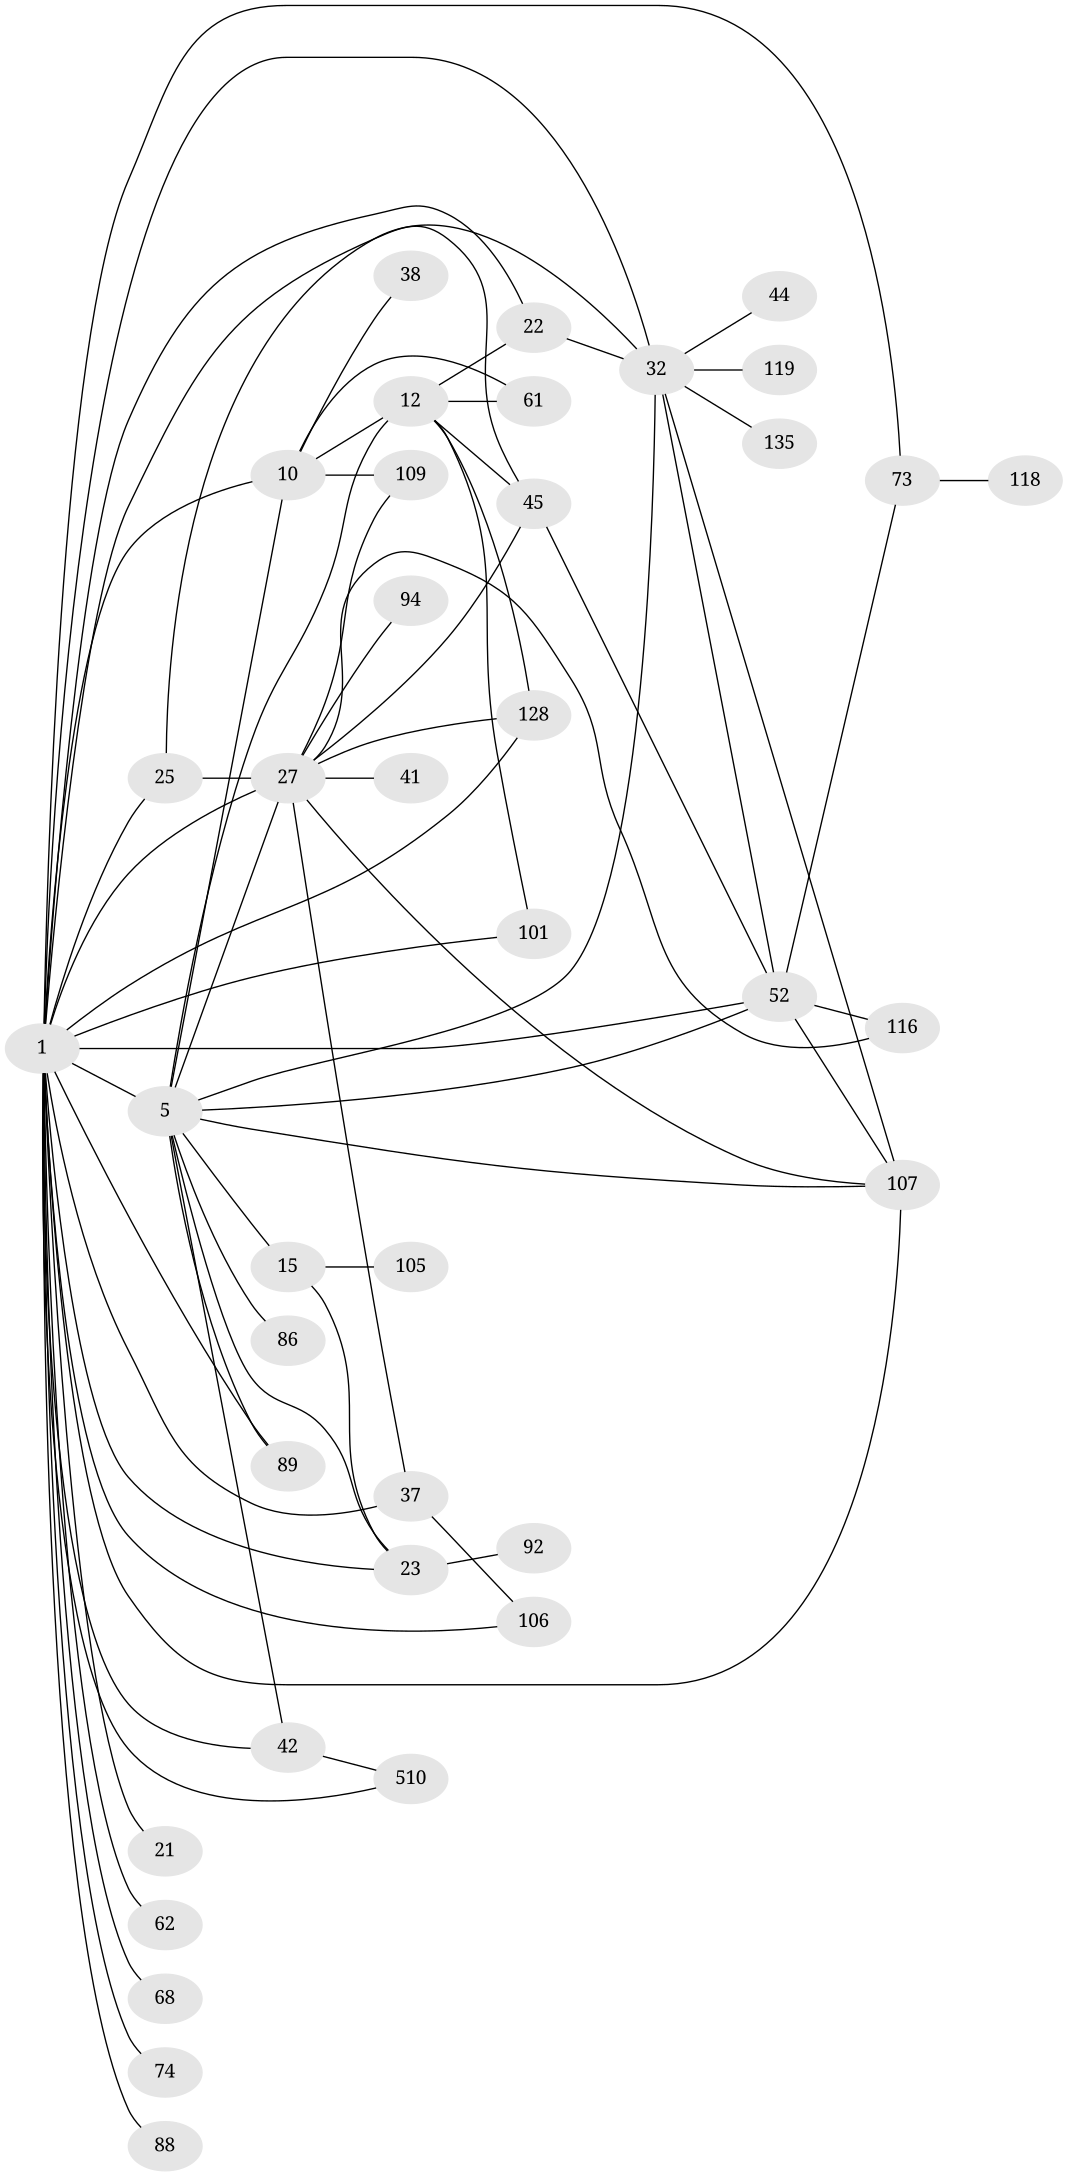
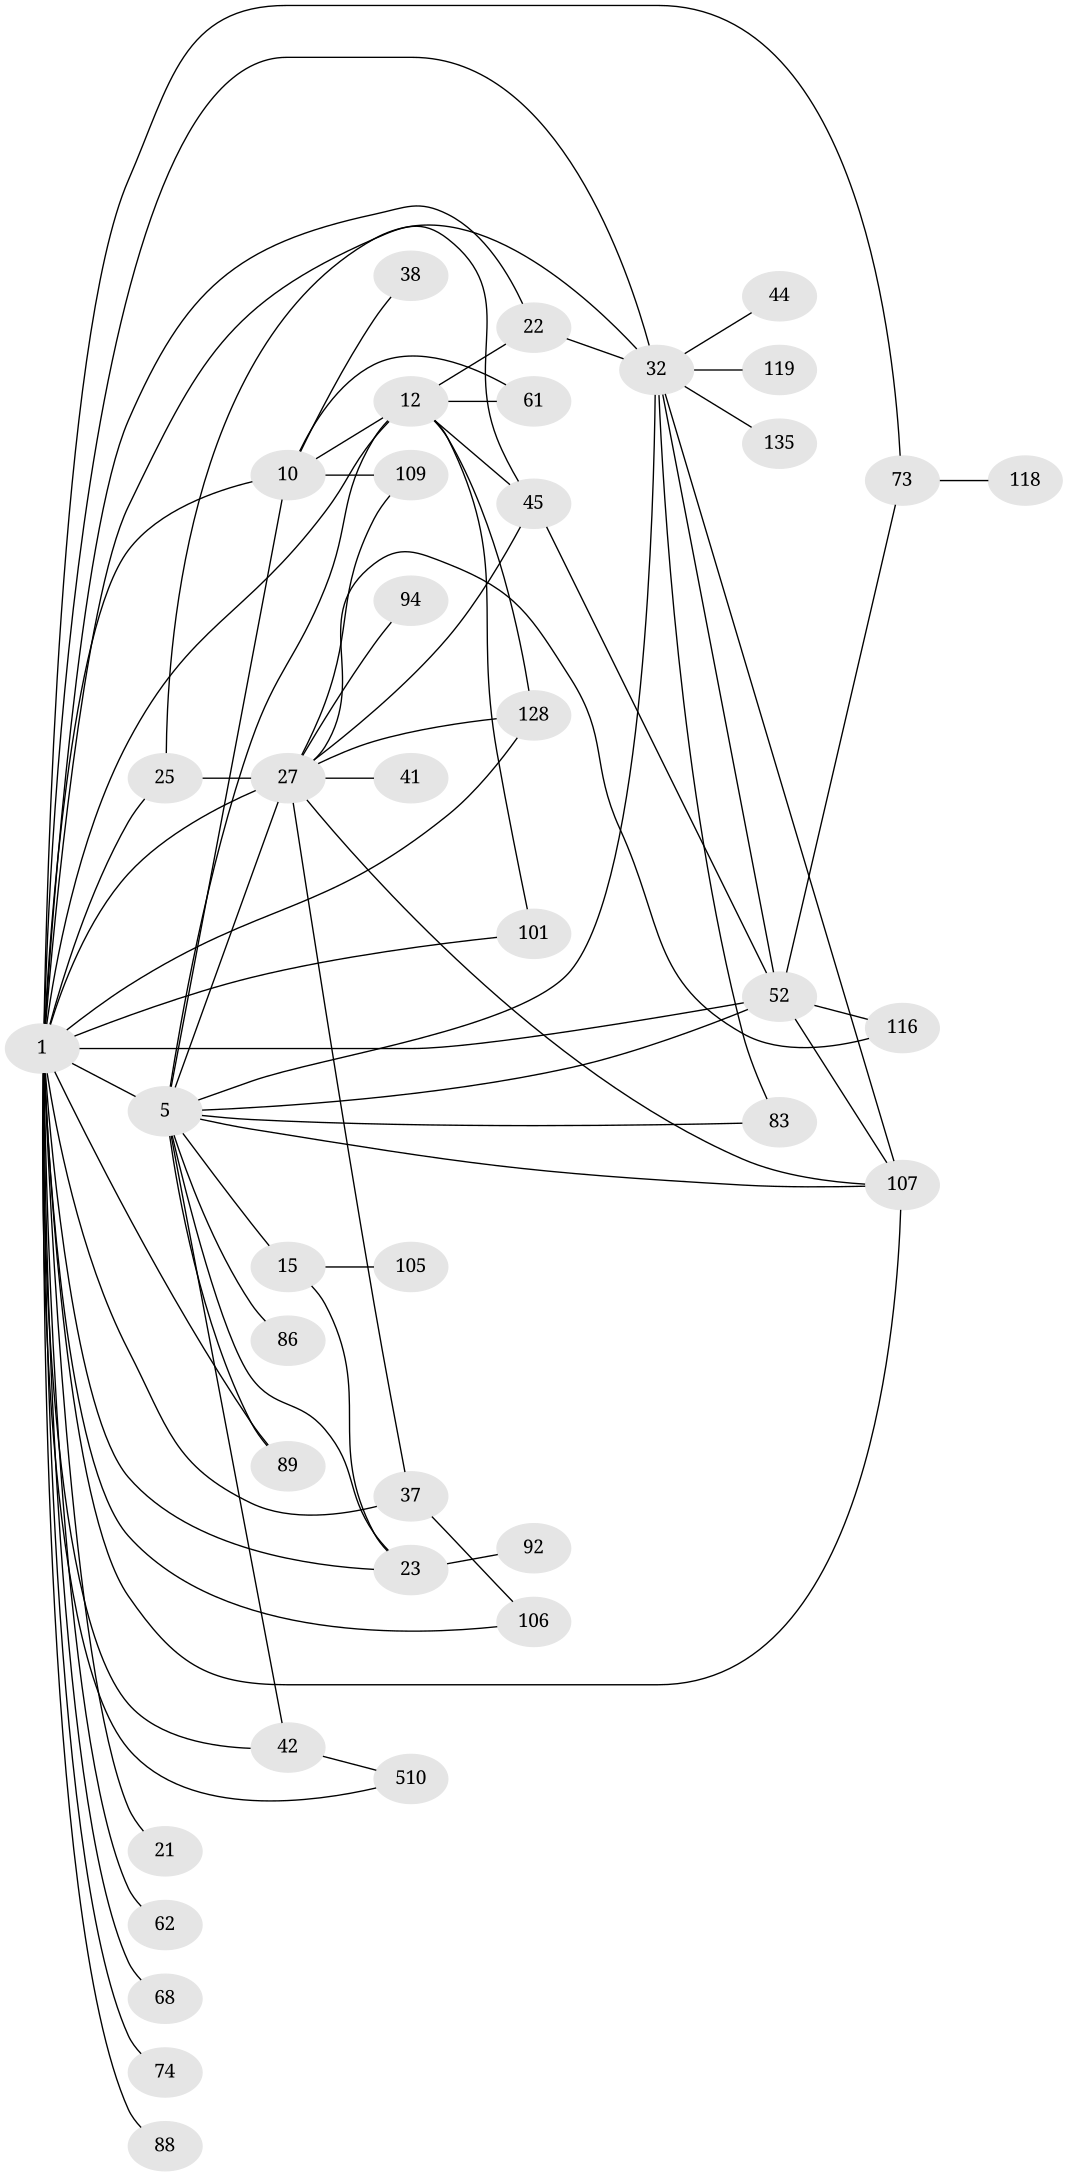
none -> (160, 691)
none -> (780, 1122)
